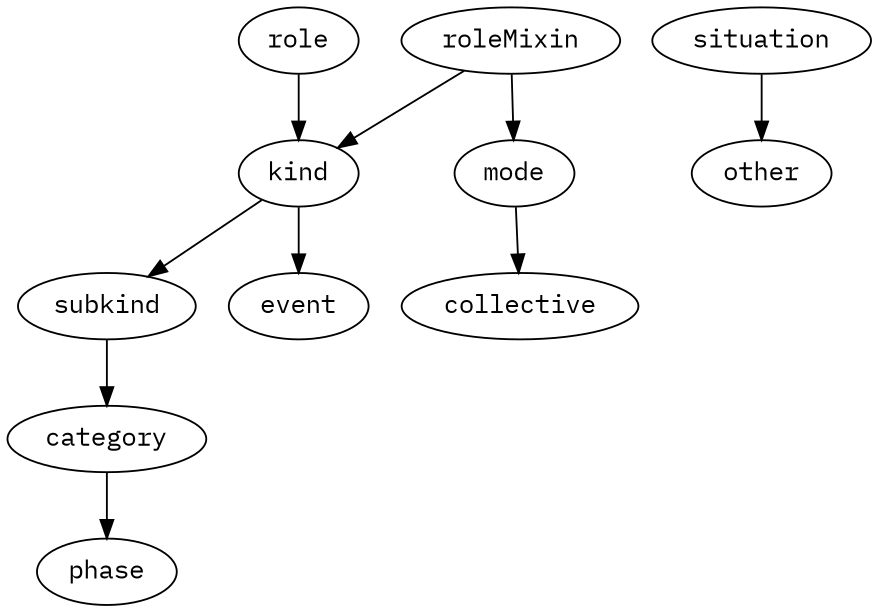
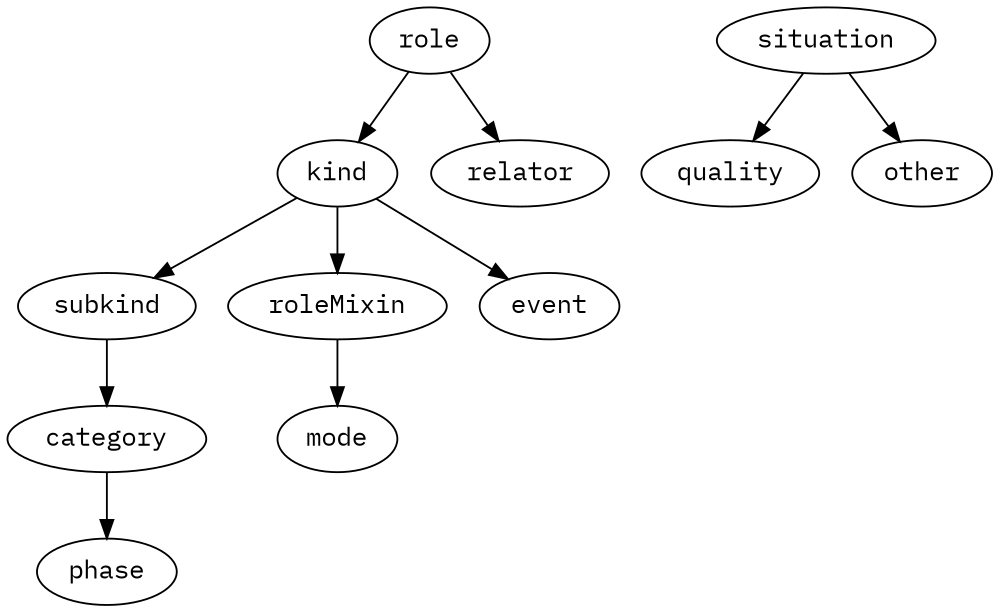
(409, 104) -> (337, 231)
none -> (520, 173)
none -> (730, 173)
(520, 306) -> none
